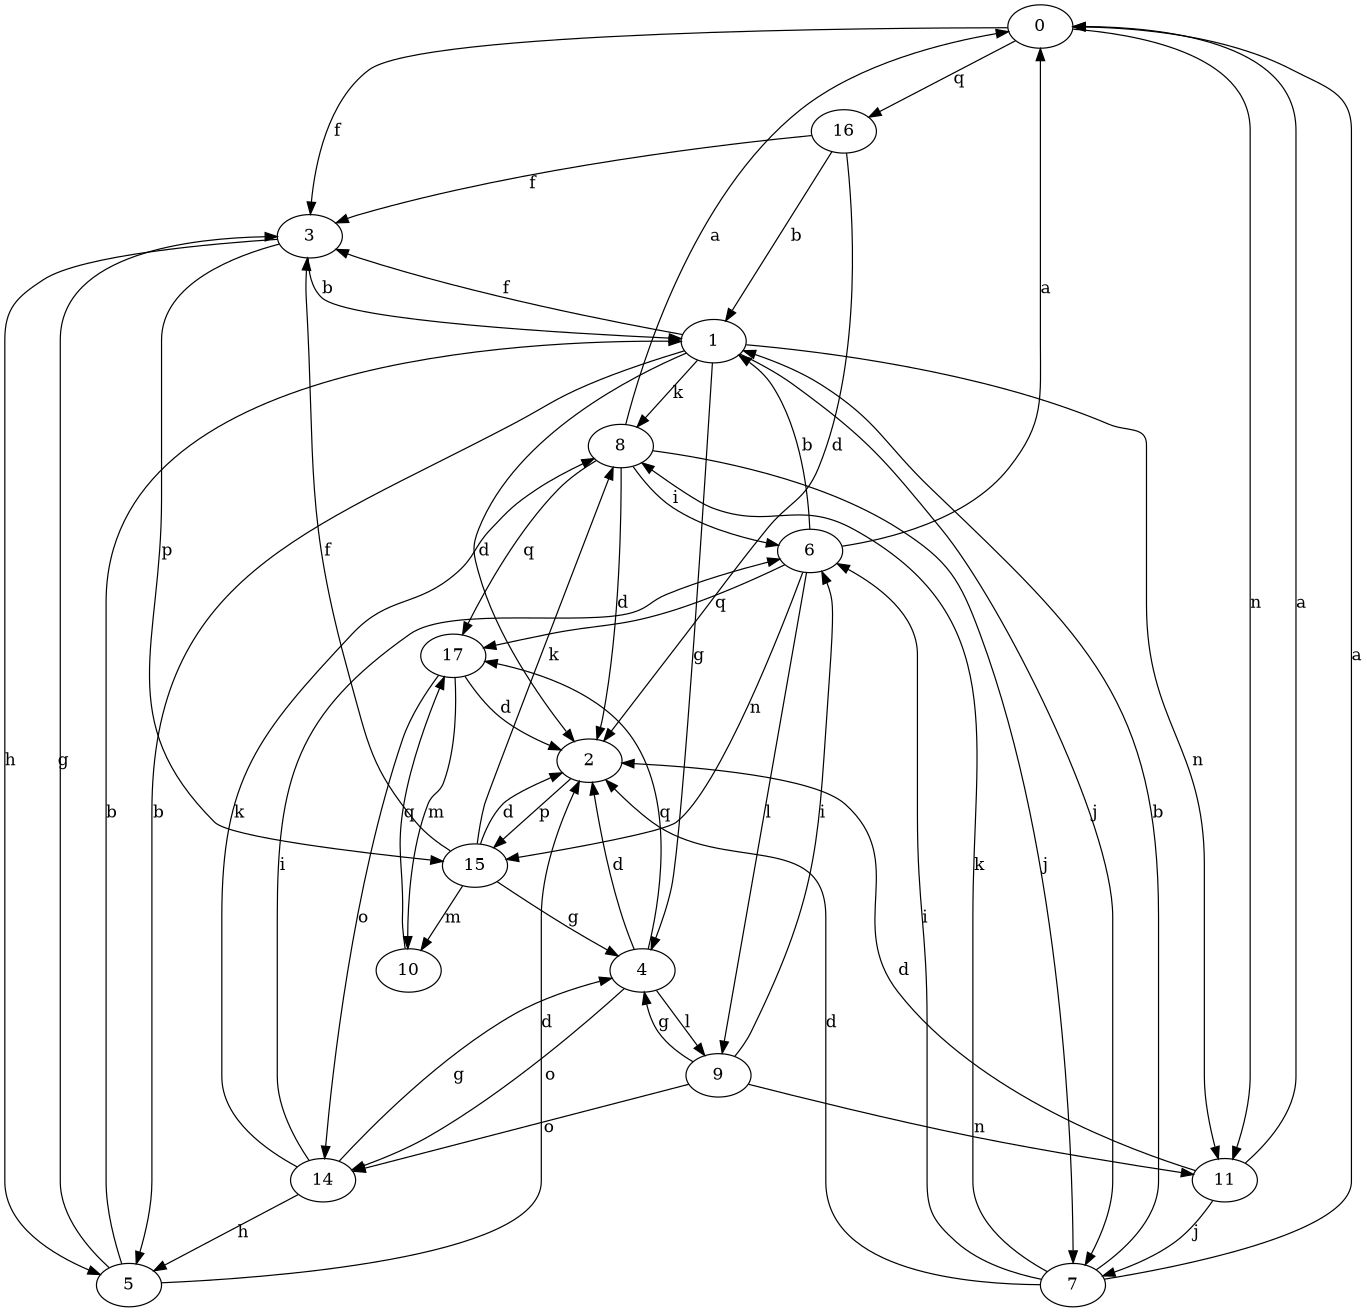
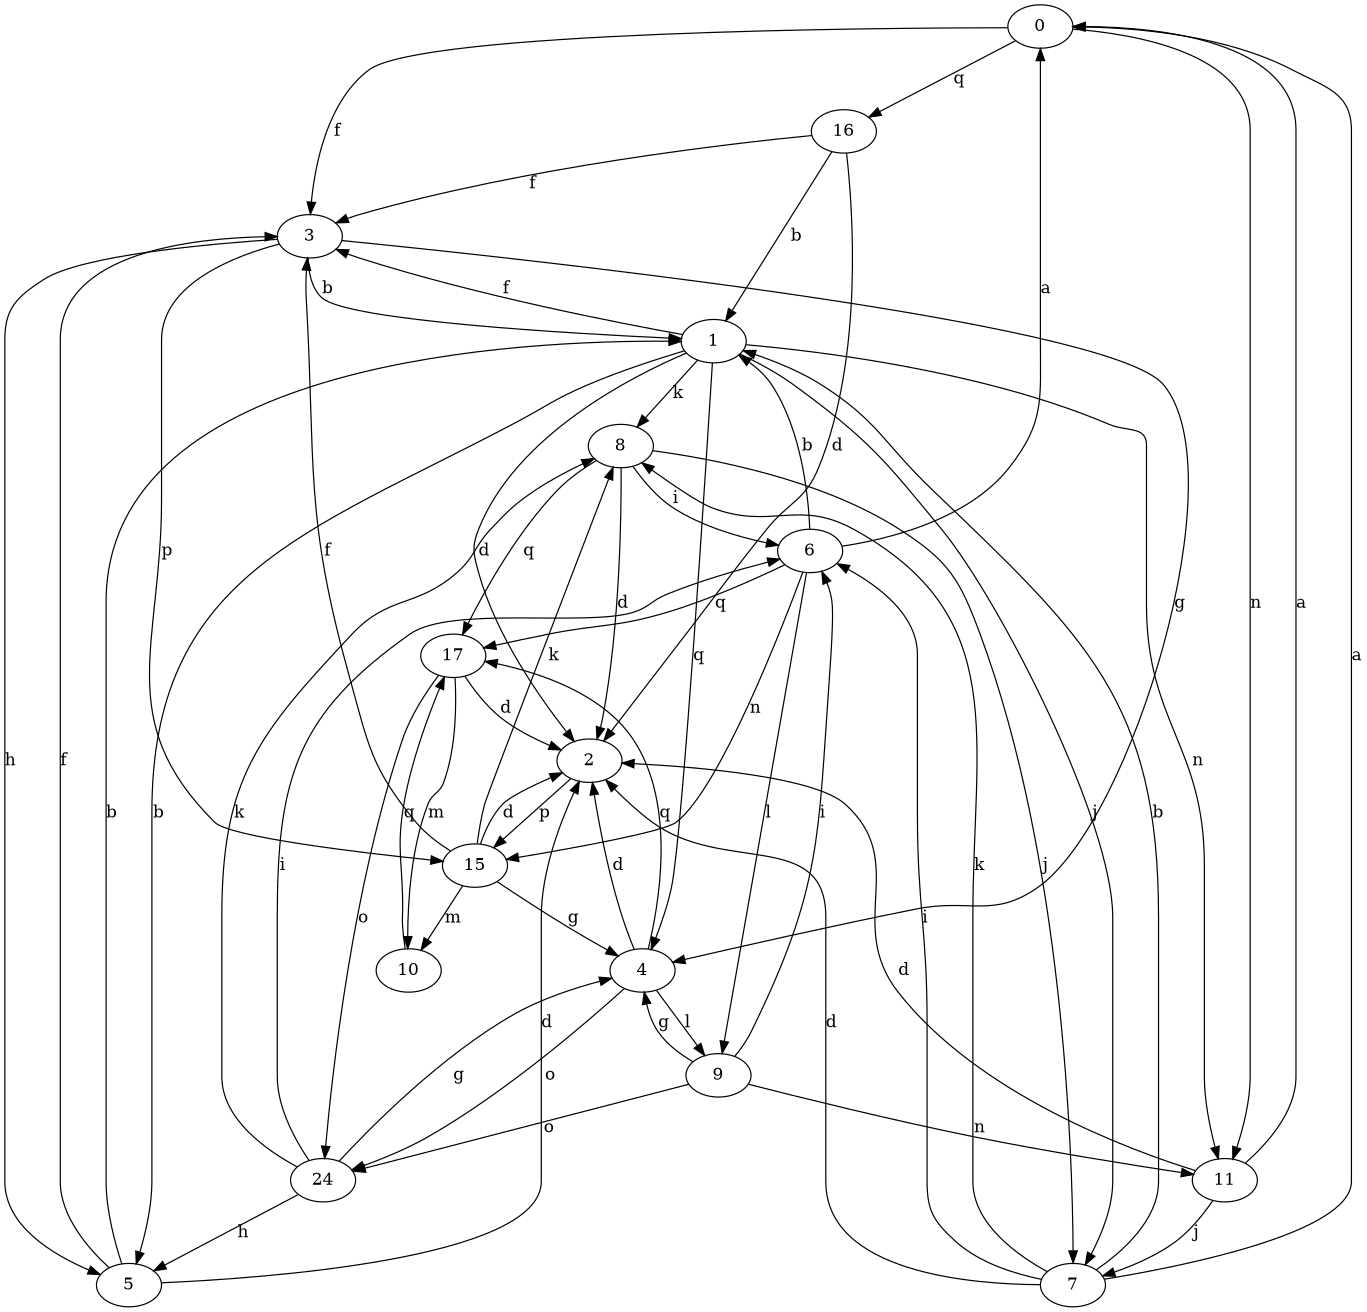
(747, 165) -> none
none -> (1177, 416)
(699, 656) -> (699, 656)
(64, 761) -> (64, 761)
(323, 1180) -> (323, 1180)
